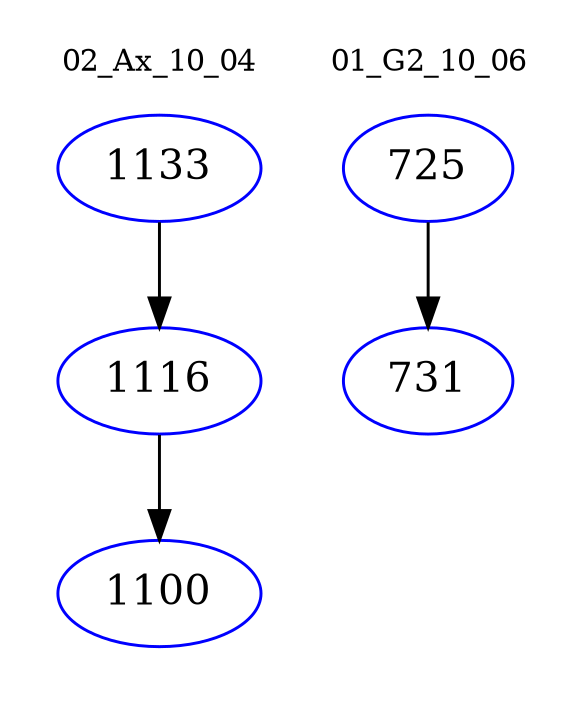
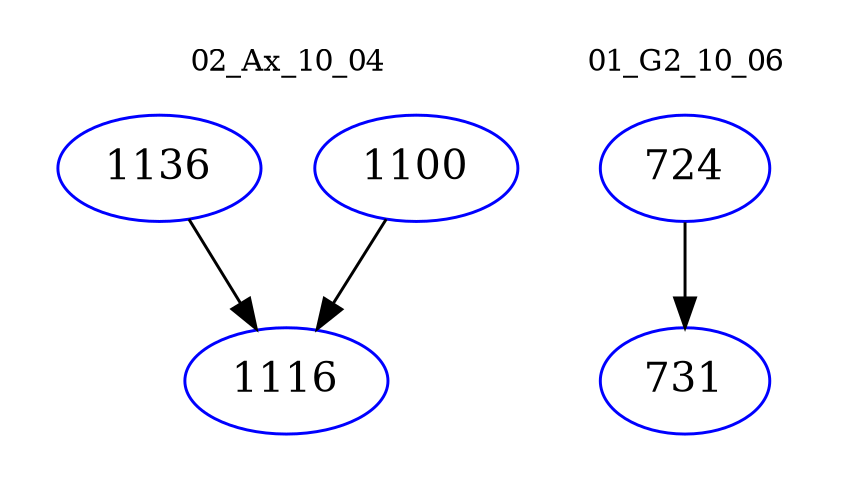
(159, 168) -> (159, 168)
(428, 168) -> (685, 168)
(159, 473) -> (360, 261)
